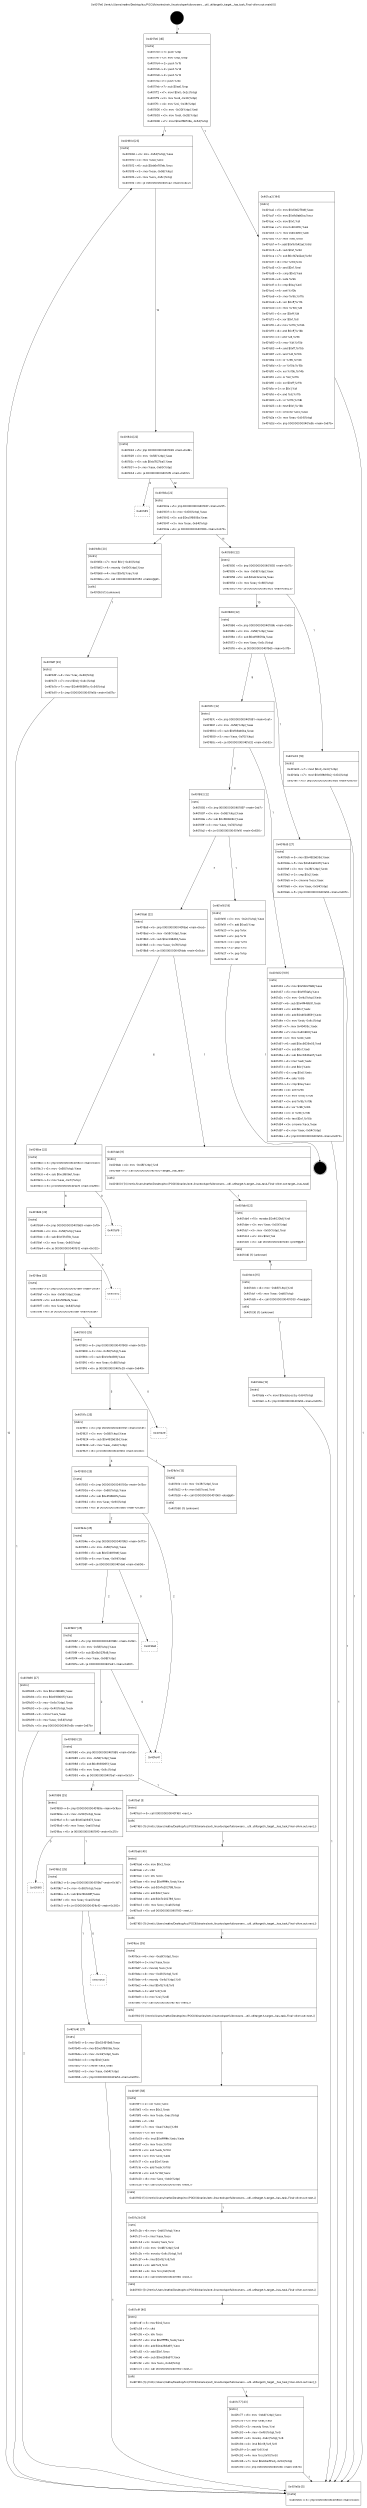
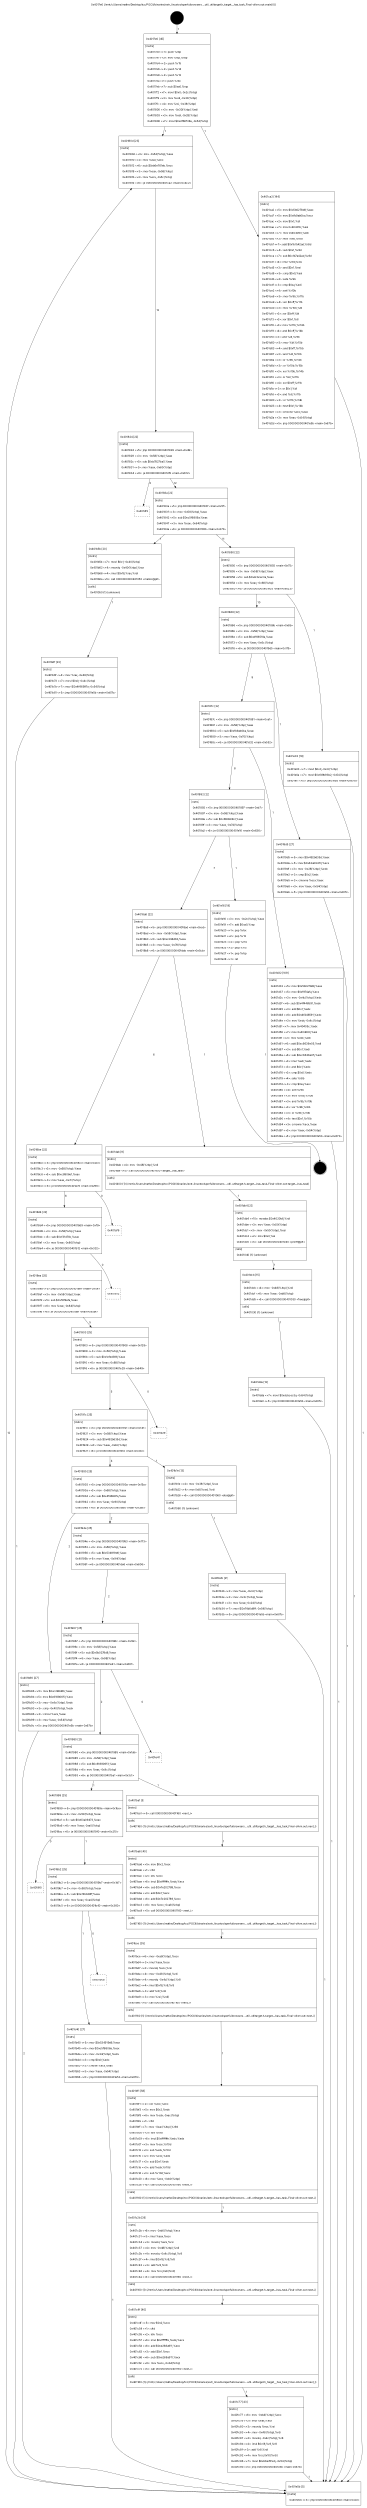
(270, 1266) -> (273, 1264)
none -> (247, 1597)
(172, 1630) -> (49, 1590)
(150, 1646) -> none
